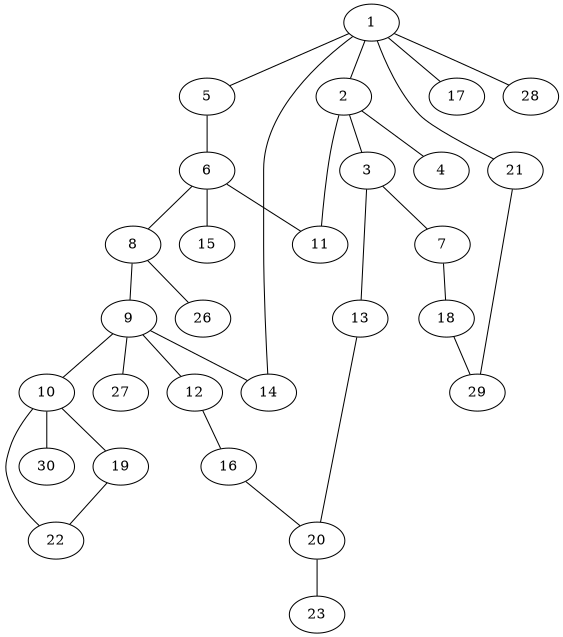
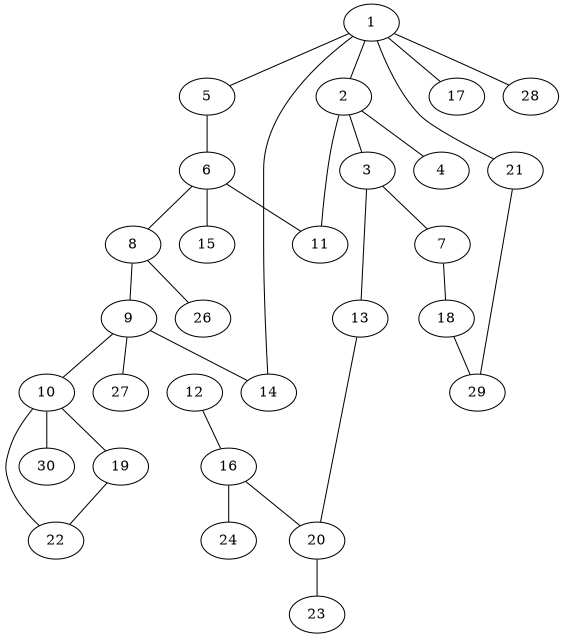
(162, 356) -> none
none -> (229, 541)
